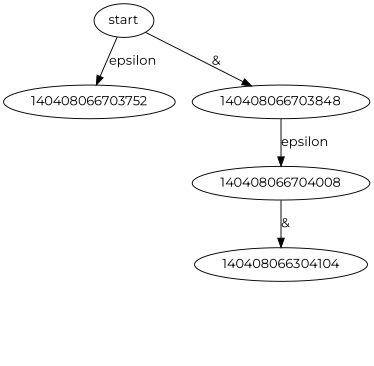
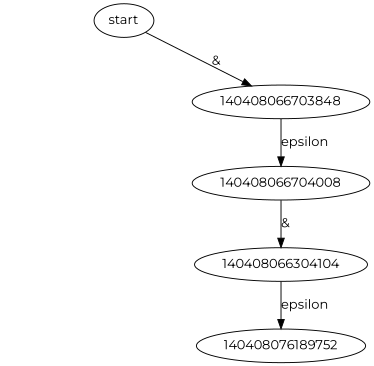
(89, 102) -> none
none -> (281, 346)
